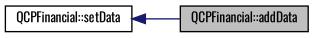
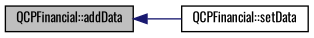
(163, 19) -> (164, 19)
